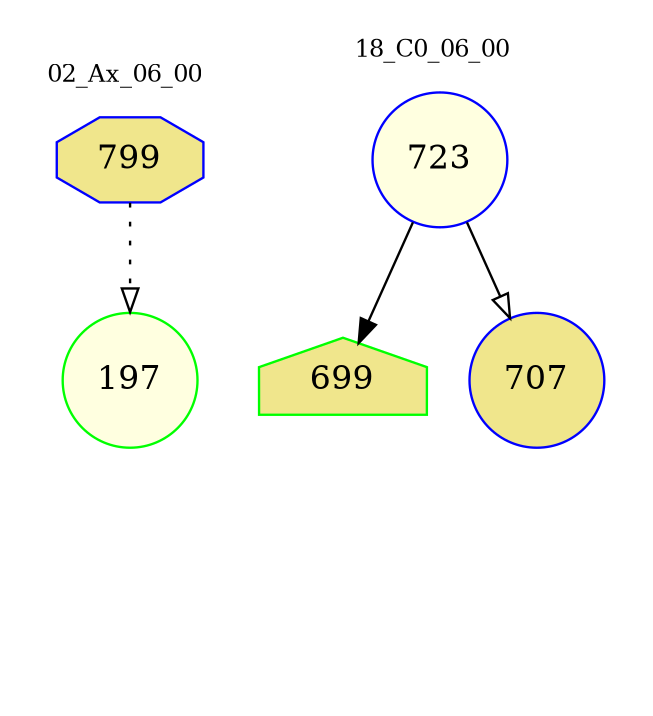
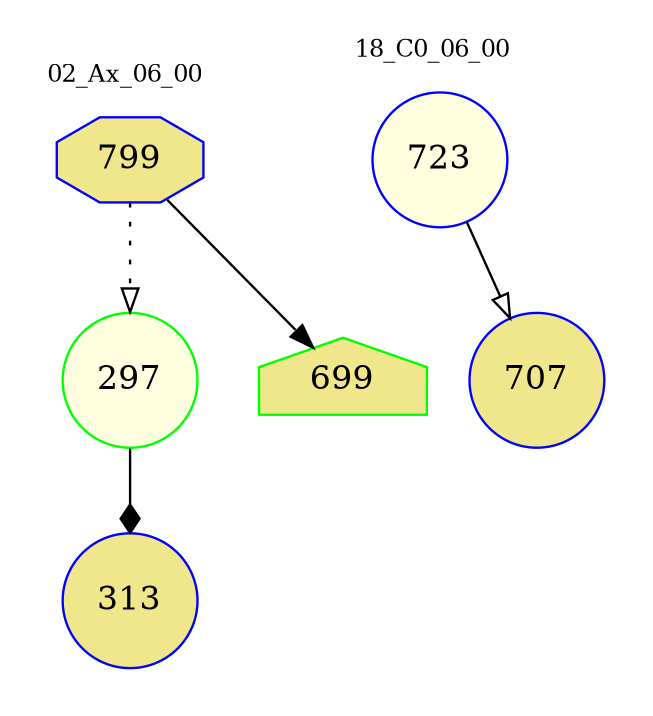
(391, 272) -> (206, 239)
(130, 380) -> (130, 380)
none -> (130, 601)
